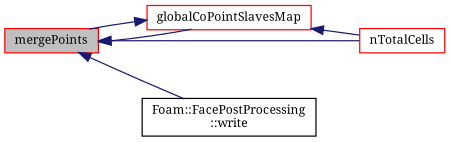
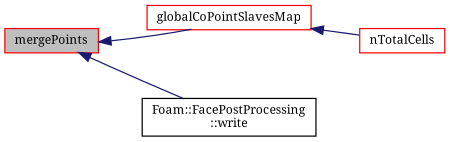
(112, 25) -> none
(235, 41) -> none
